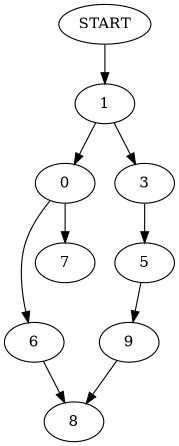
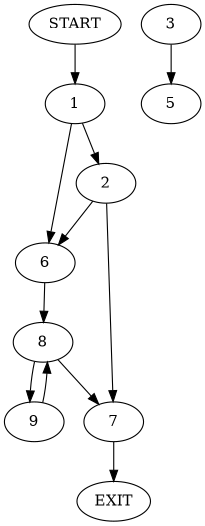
(122, 139) -> (61, 178)
(65, 183) -> (106, 183)
(138, 297) -> (32, 376)
none -> (75, 378)
none -> (114, 501)
